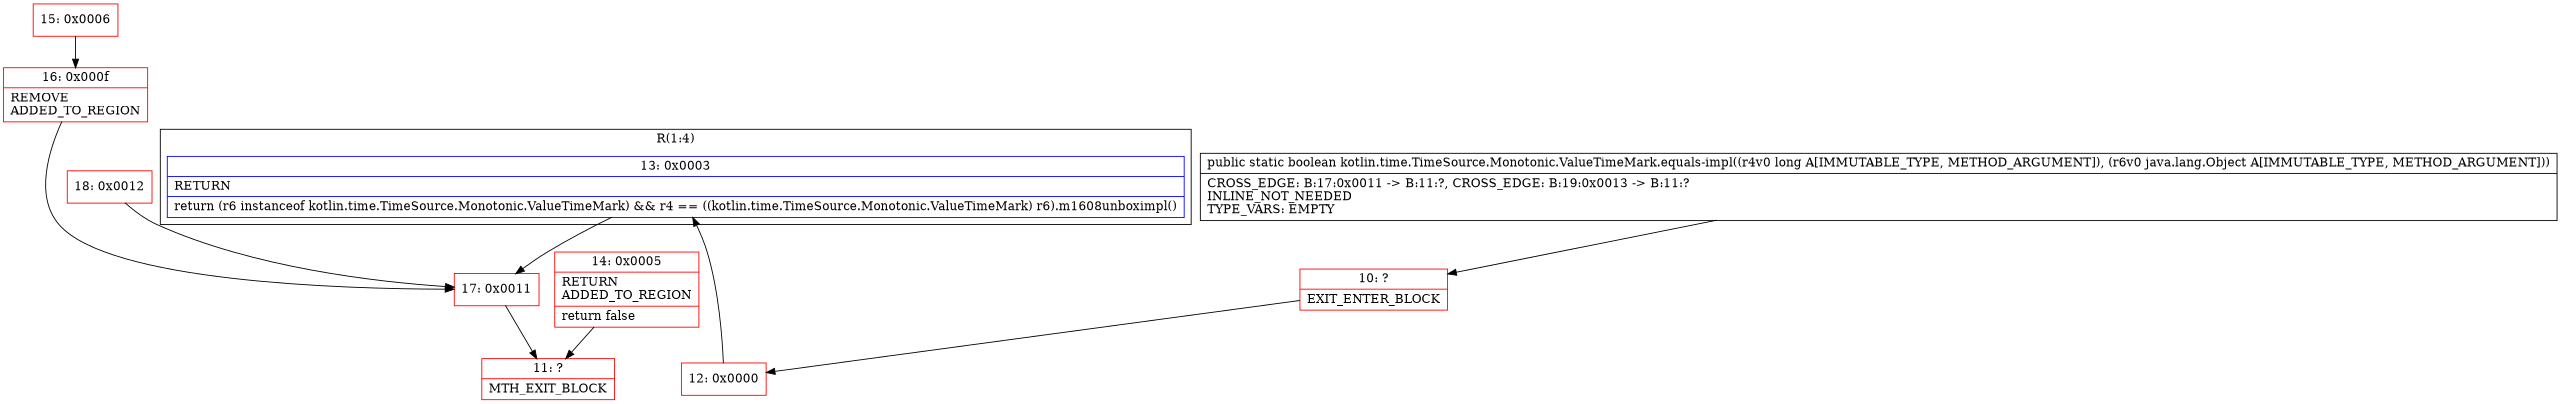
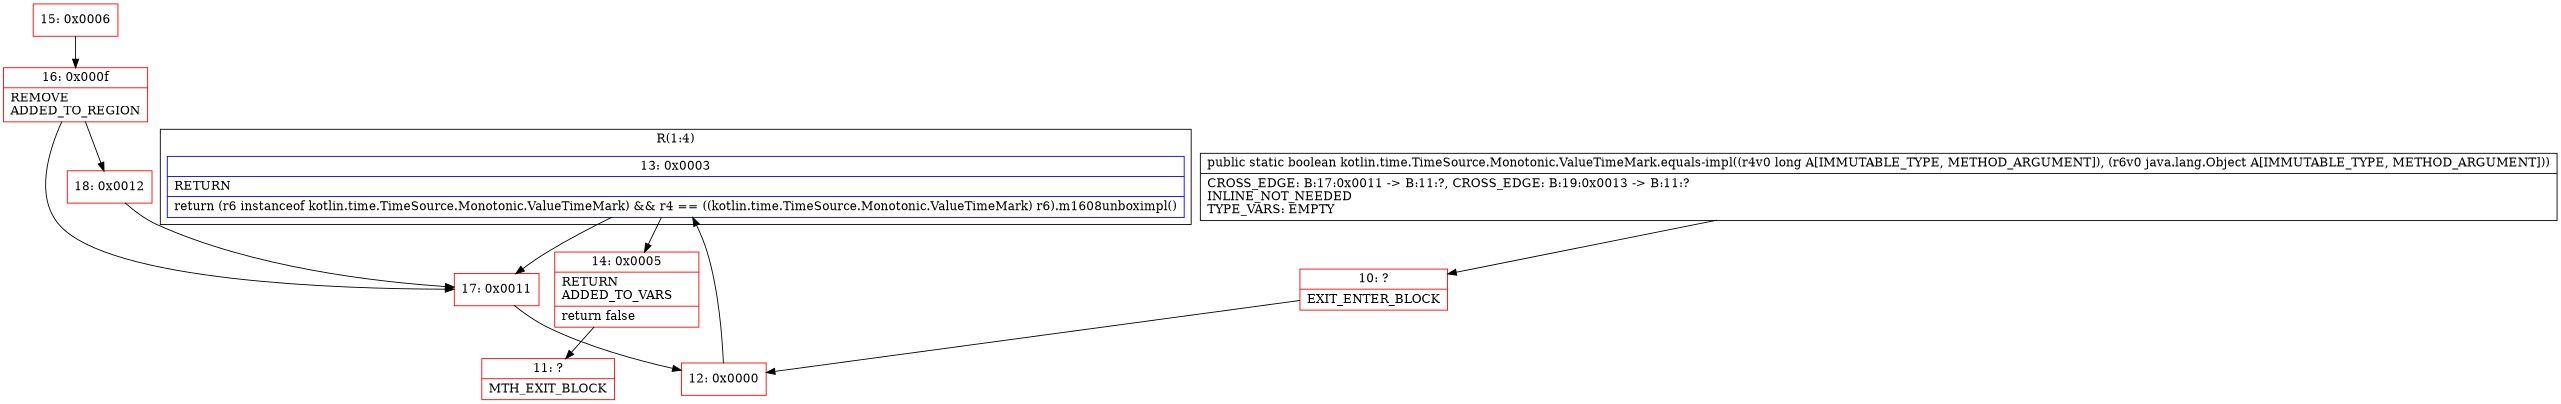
none -> (93, 142)
none -> (655, 231)
(627, 295) -> (617, 295)
(519, 328) -> (590, 345)
